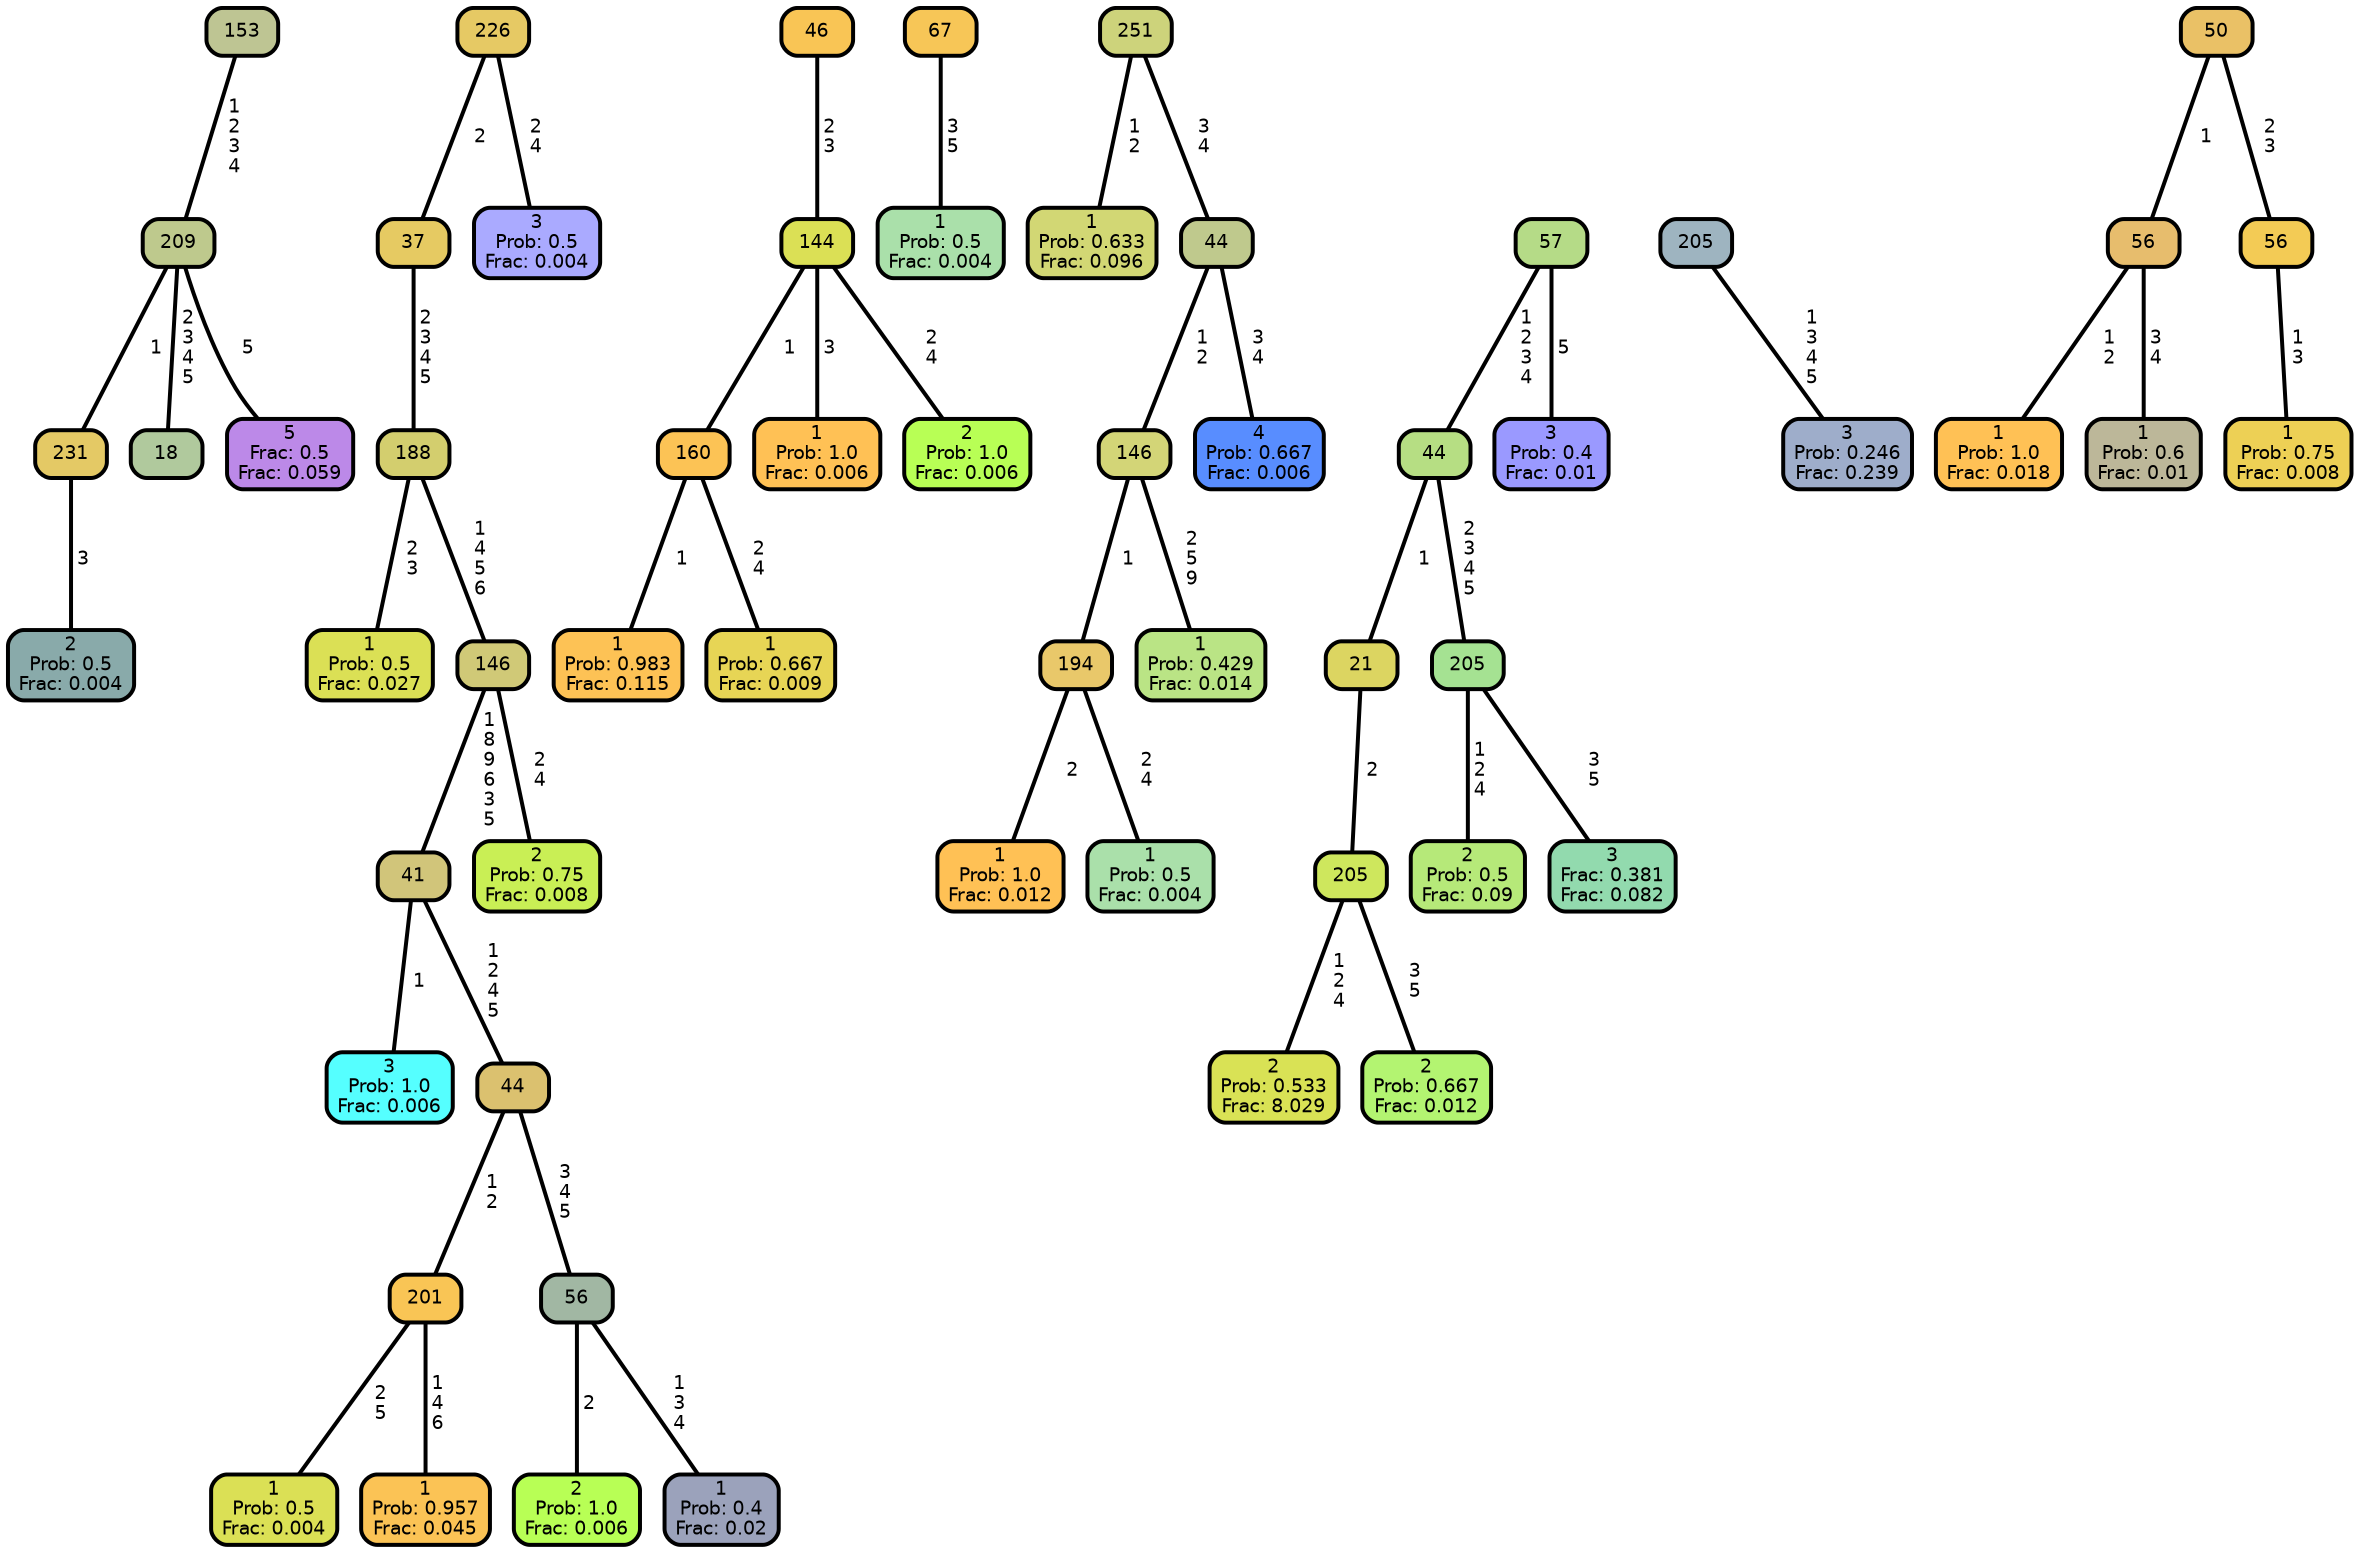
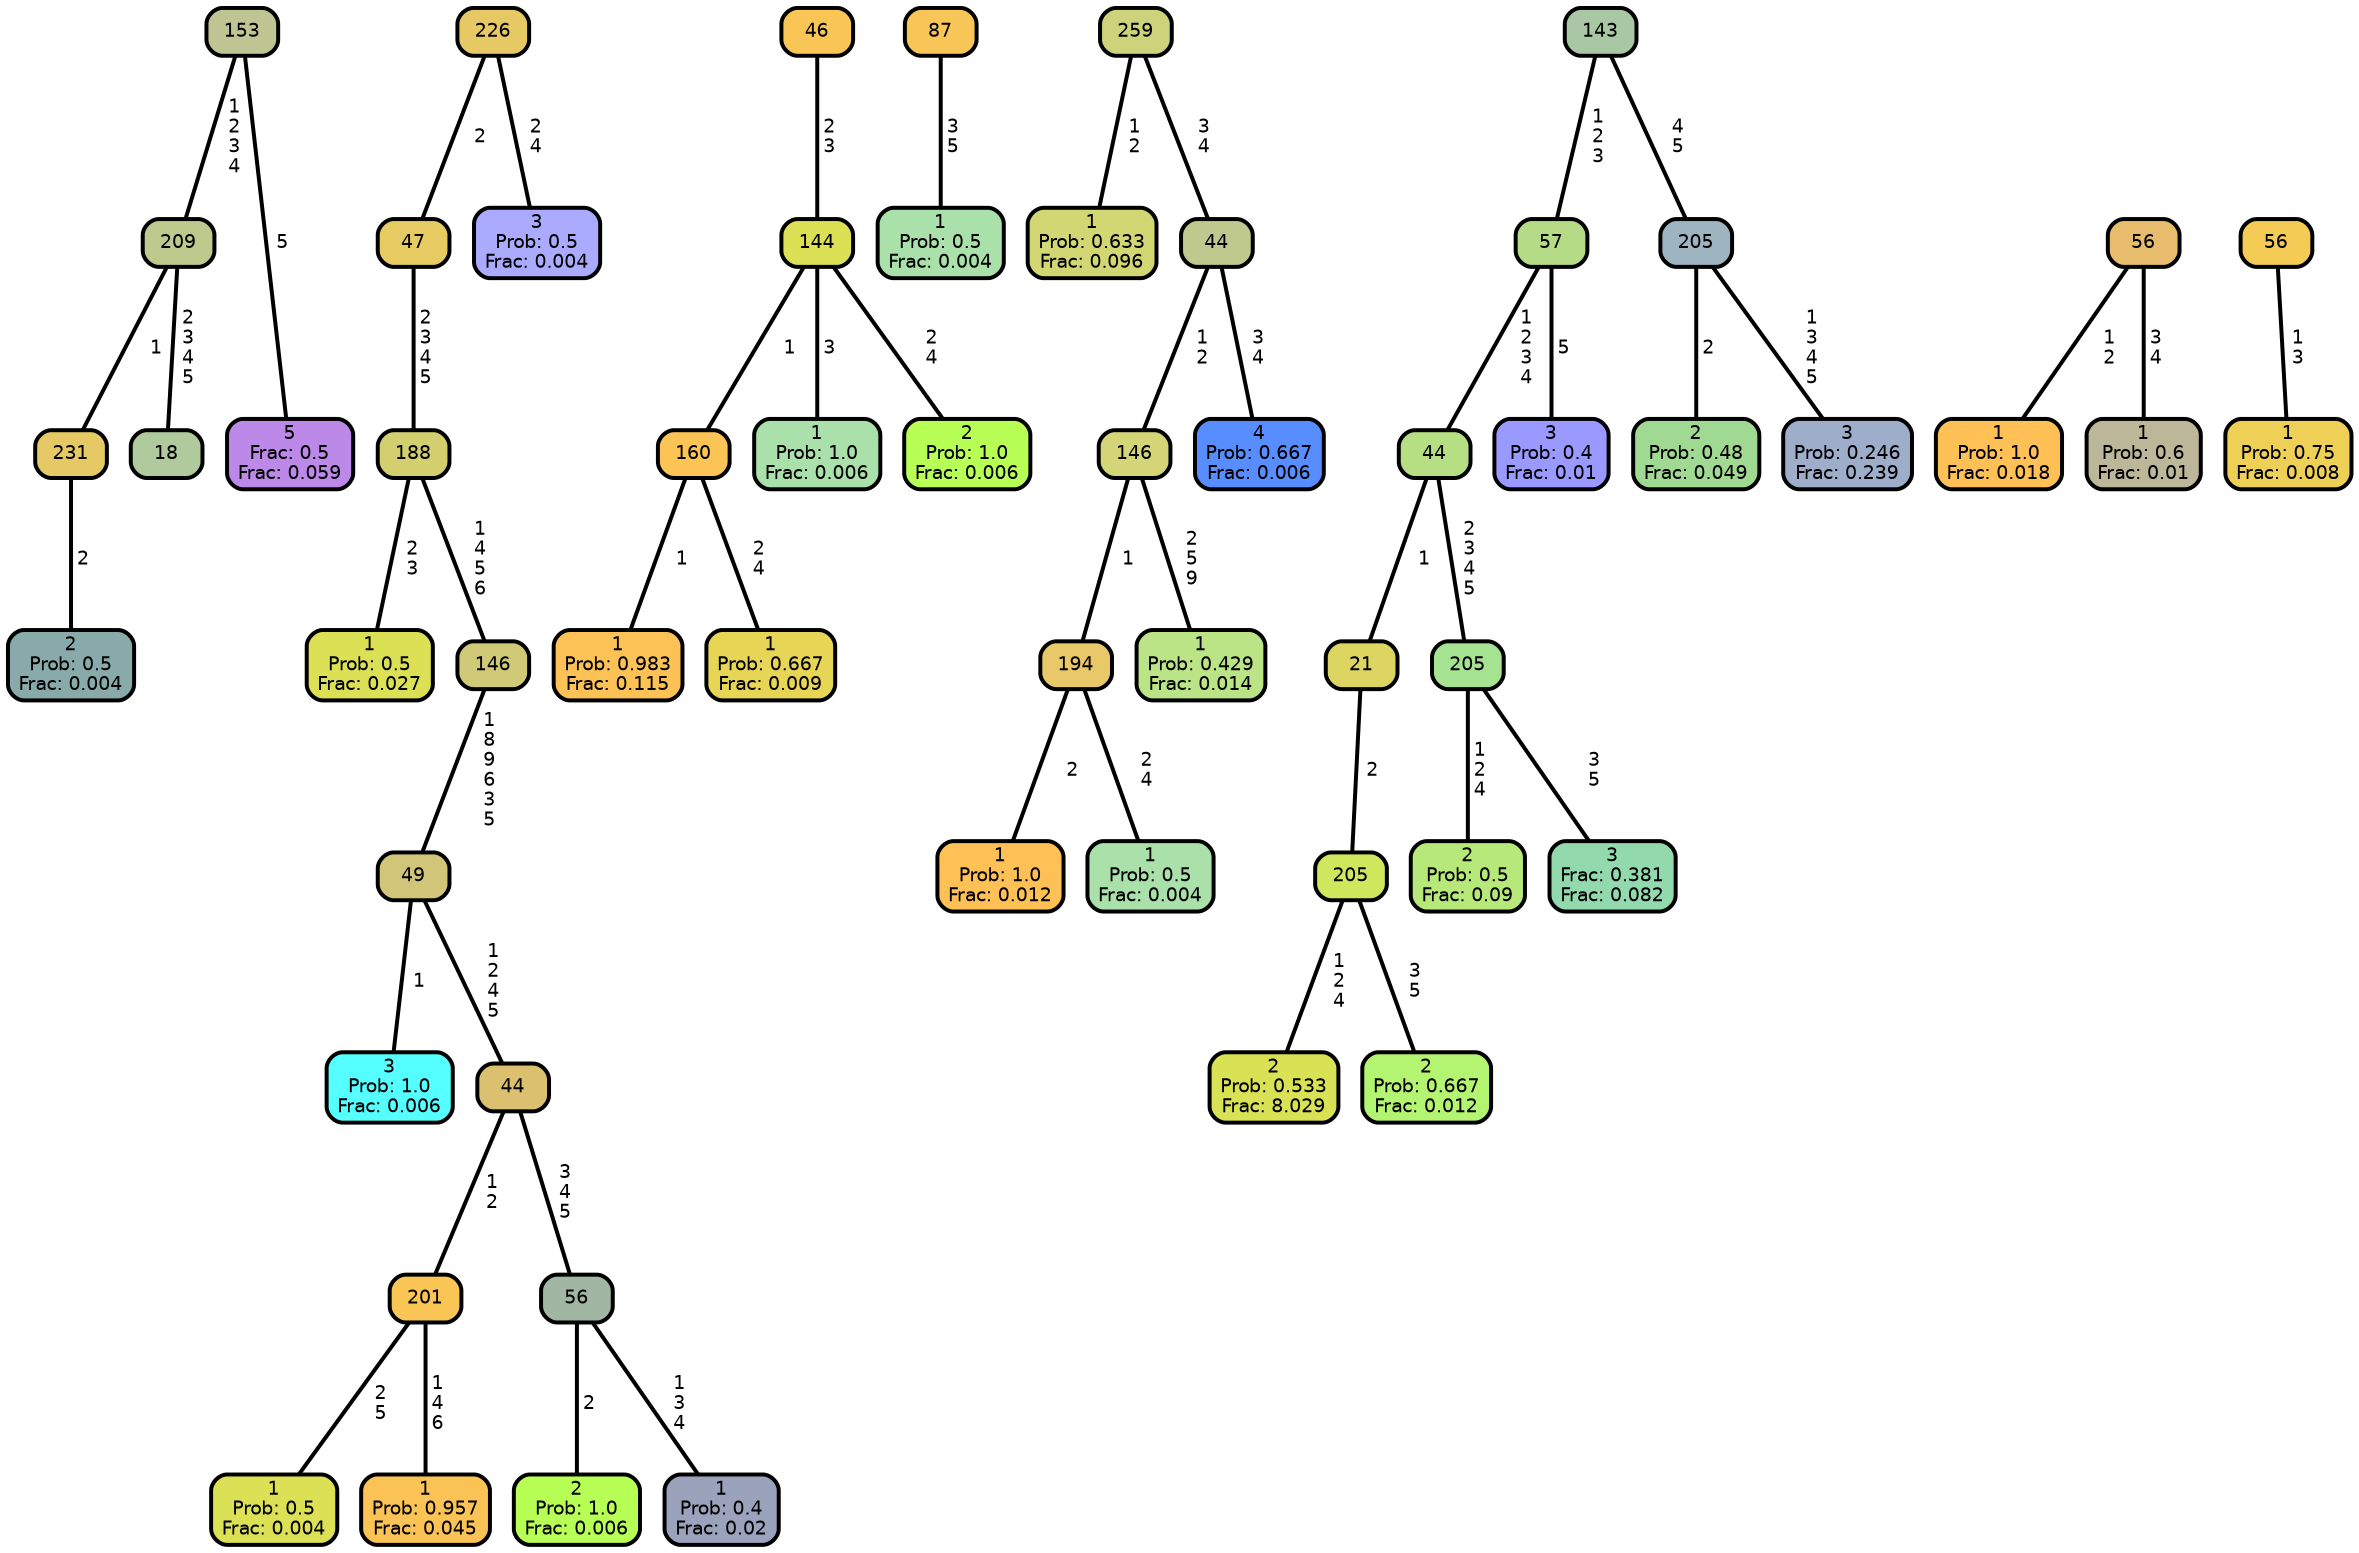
(941, 32) -> (941, 32)
(1136, 32) -> (1136, 32)
none -> (1601, 32)
(2217, 32) -> none
(414, 243) -> (414, 243)
(214, 347) -> (266, 237)
(817, 454) -> (817, 454)
none -> (1696, 454)
(80, 560) -> (80, 560)
(414, 876) -> (414, 876)
(537, 876) -> none
